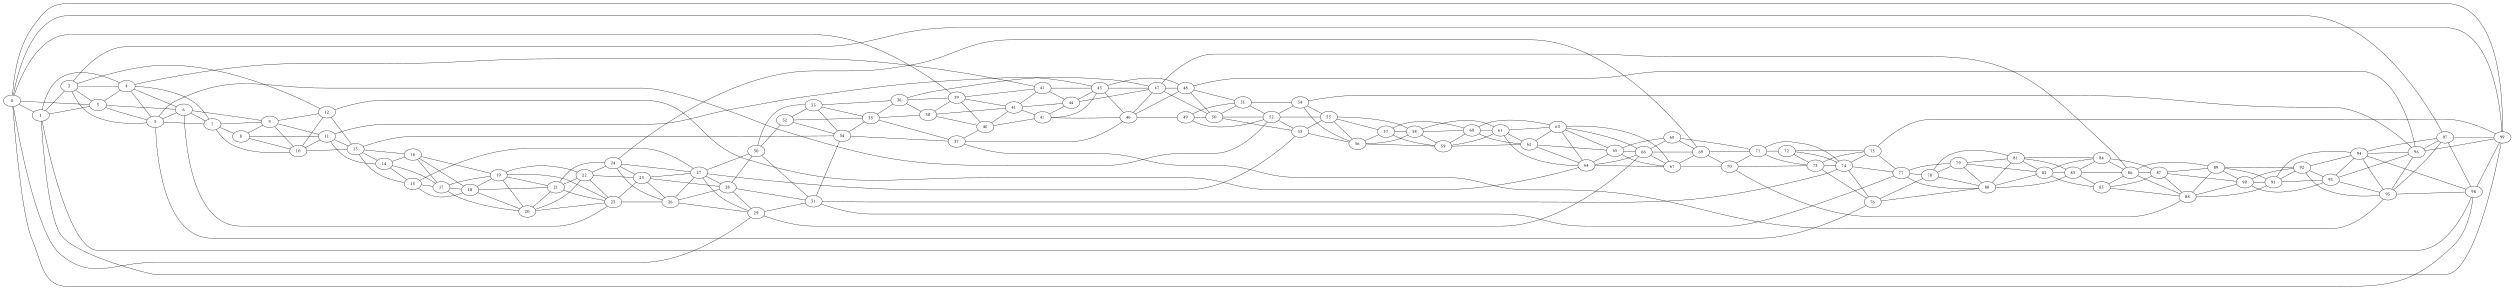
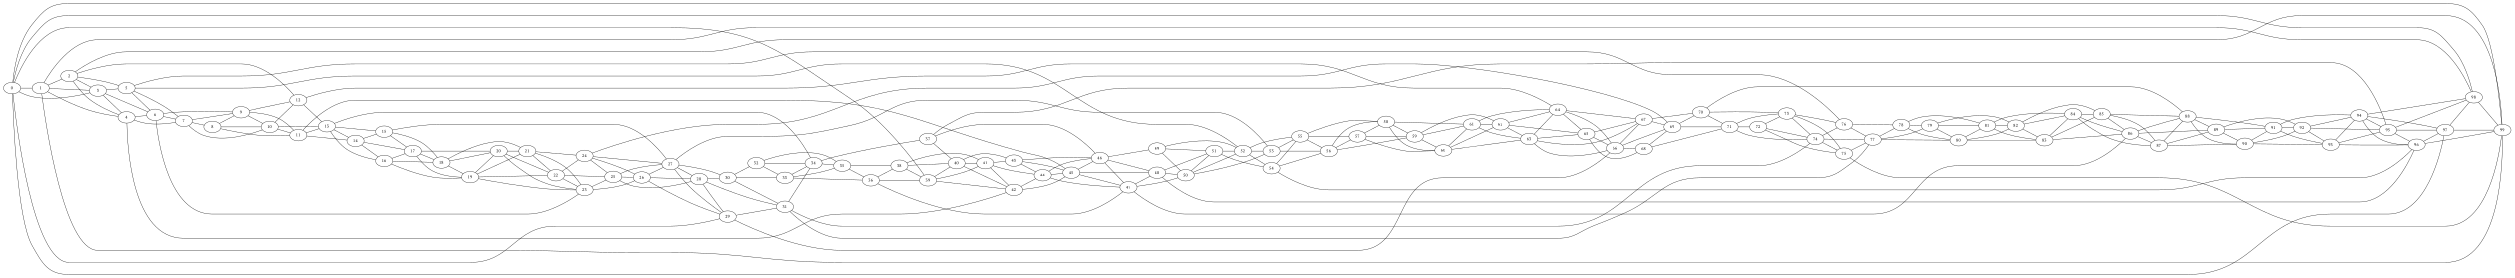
(141, 104) -> none
none -> (2087, 114)
(914, 130) -> none
none -> (1069, 162)
none -> (985, 177)
(1930, 195) -> (1858, 132)
